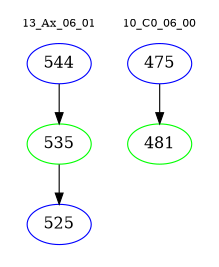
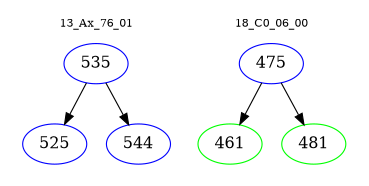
(59, 24) -> (97, 24)
(160, 24) -> (272, 24)
(59, 98) -> (115, 99)
(59, 144) -> (96, 64)
none -> (230, 144)
